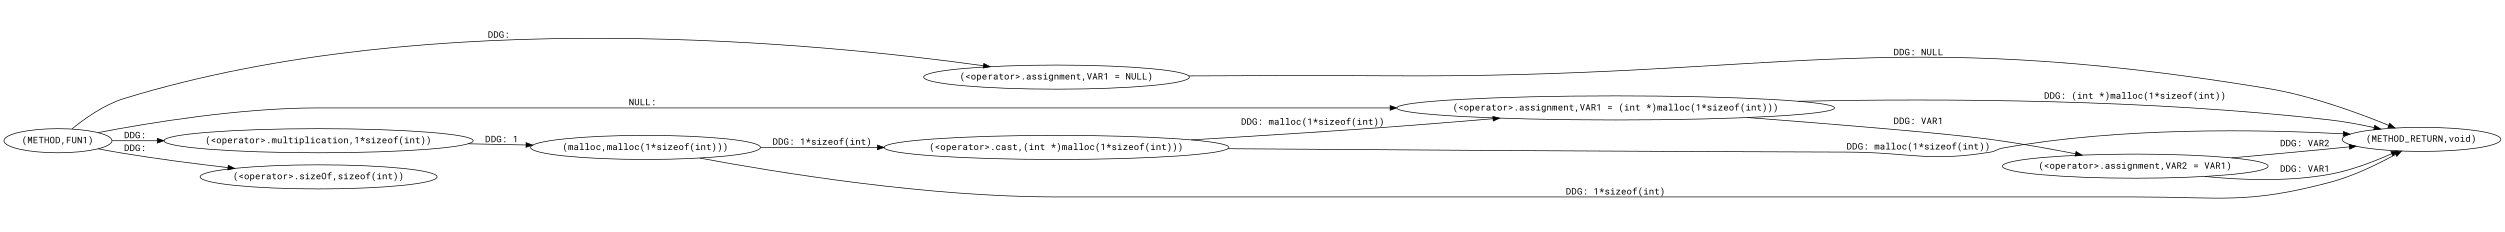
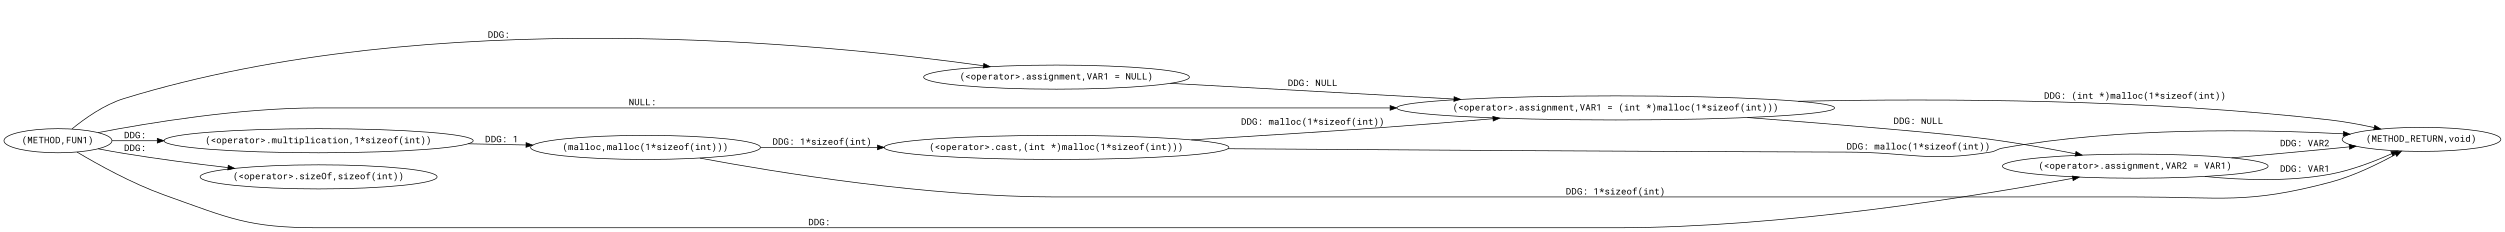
(1792, 61) -> (1312, 91)
(1919, 122) -> (1919, 122)
none -> (1069, 228)
